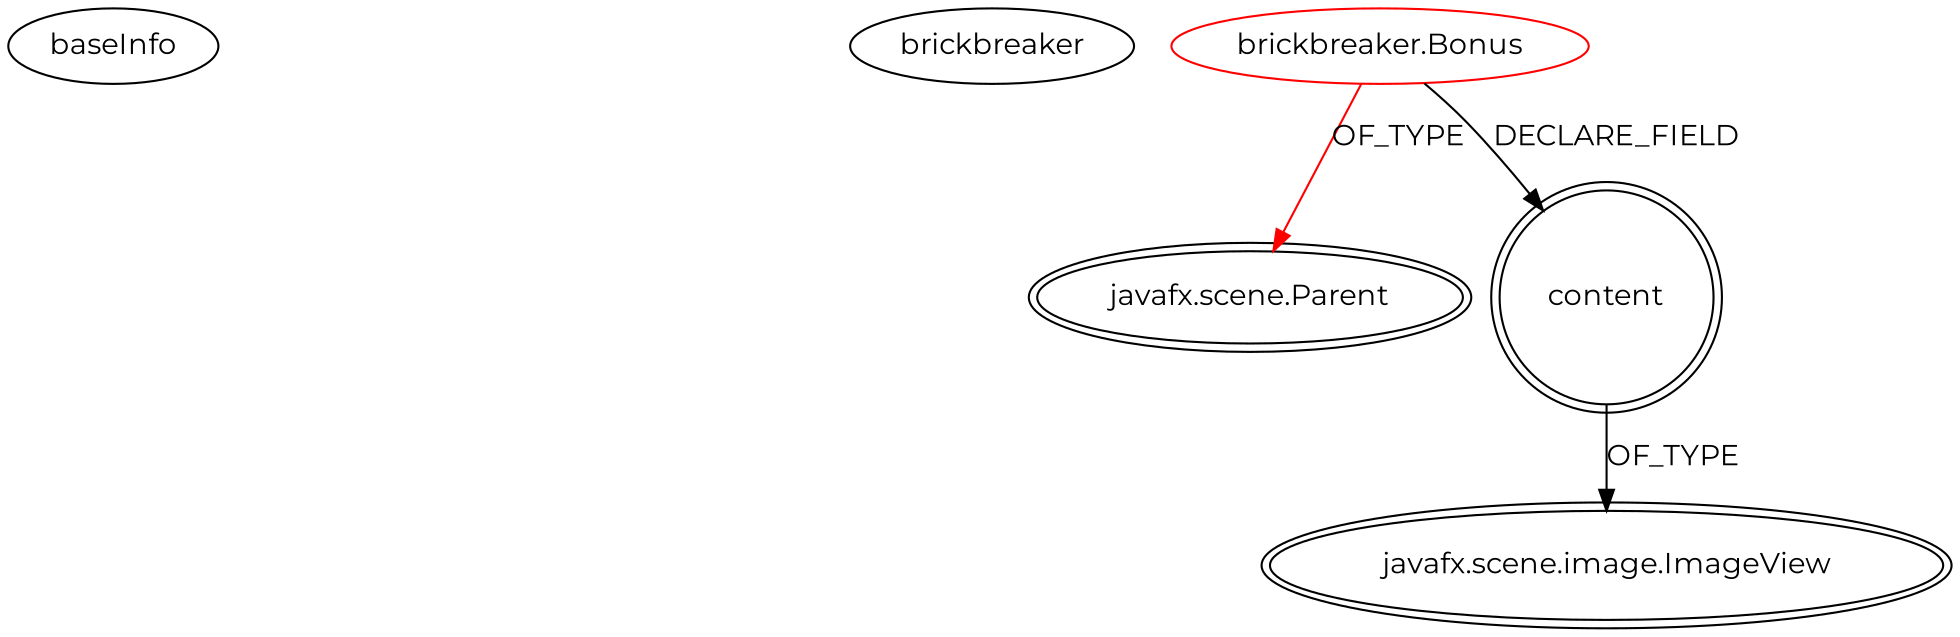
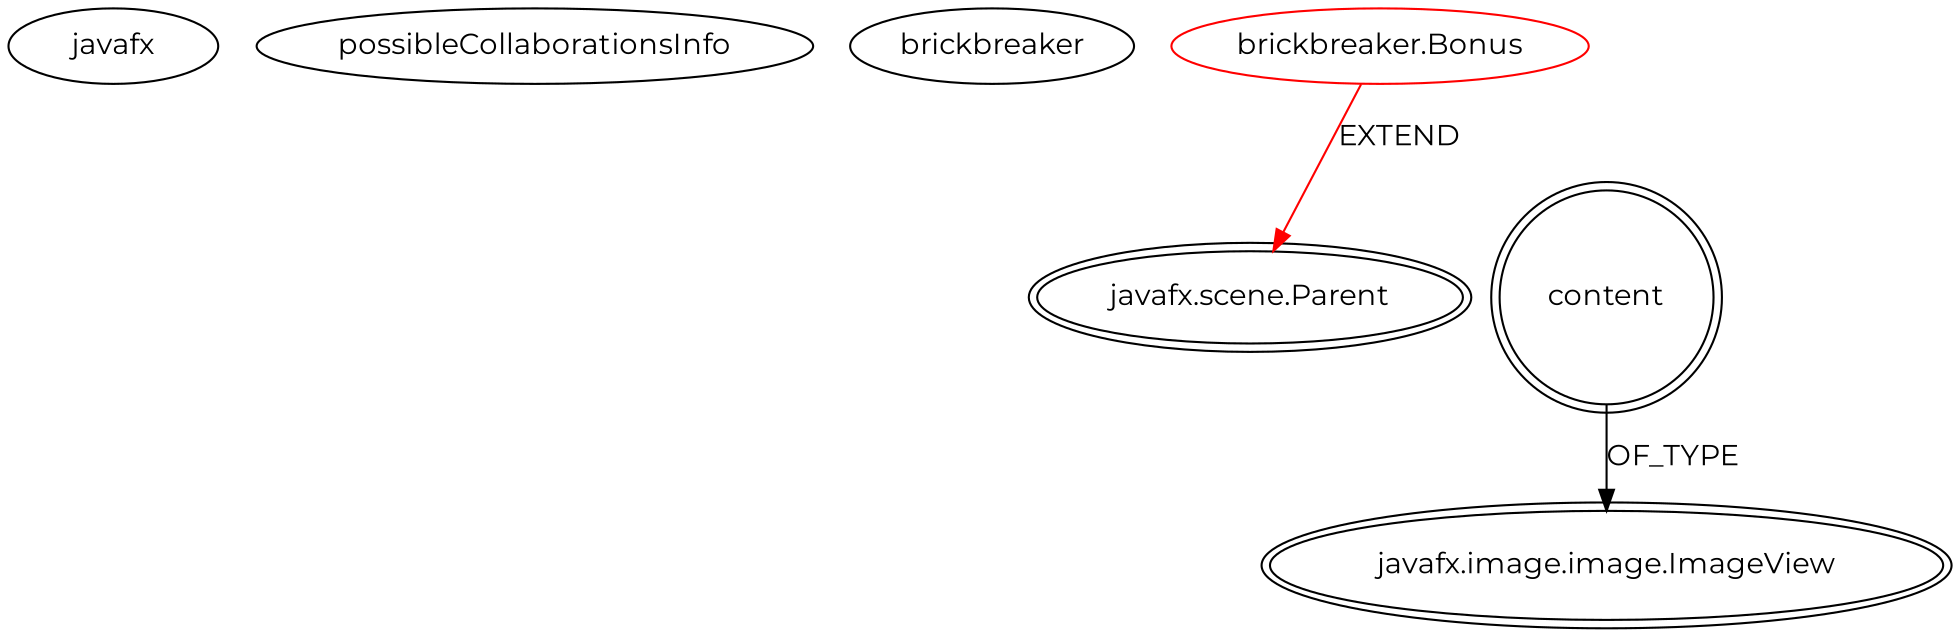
(113, 46) -> (113, 46)
none -> (535, 46)
(1480, 136) -> none
(1399, 137) -> (1399, 137)
(1607, 565) -> (1607, 565)
